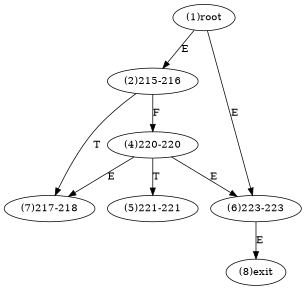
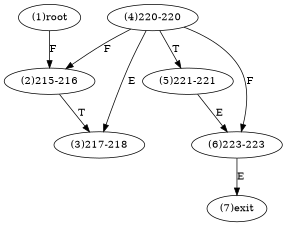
(185, 49) -> (53, 49)
(153, 109) -> (101, 46)
(229, 109) -> (210, 110)
(214, 177) -> (250, 81)
(50, 209) -> (99, 145)
(256, 272) -> (237, 209)
